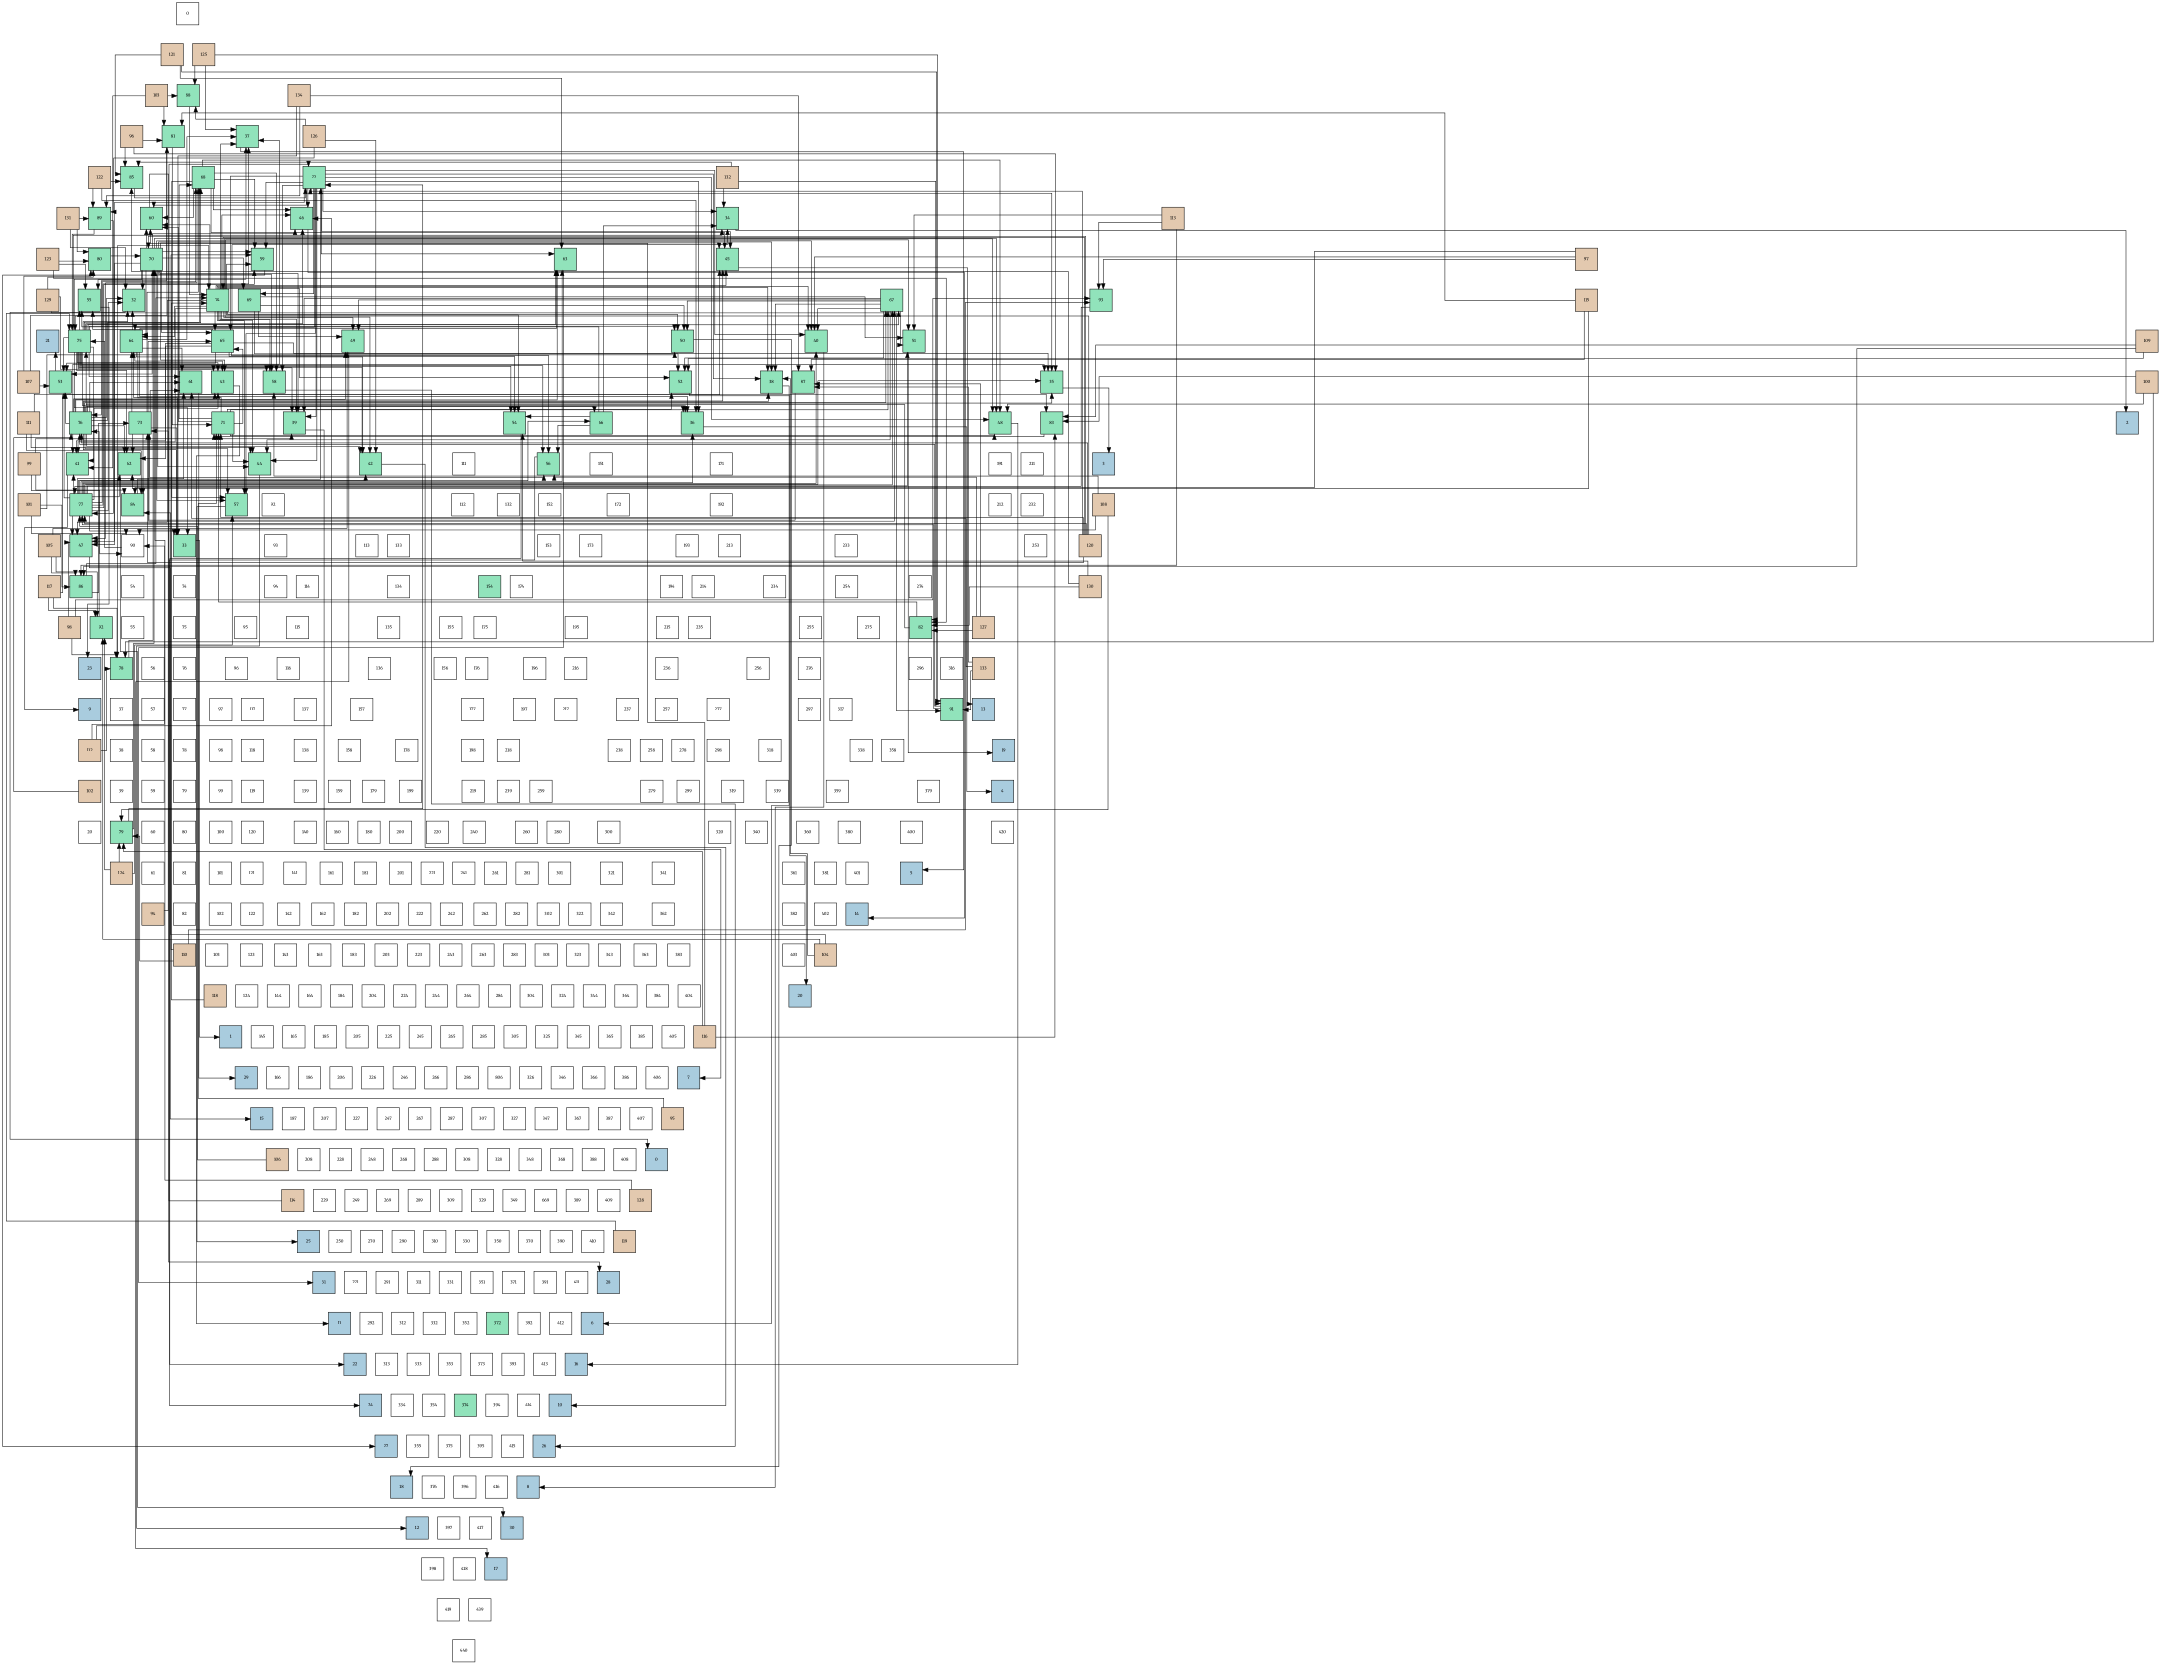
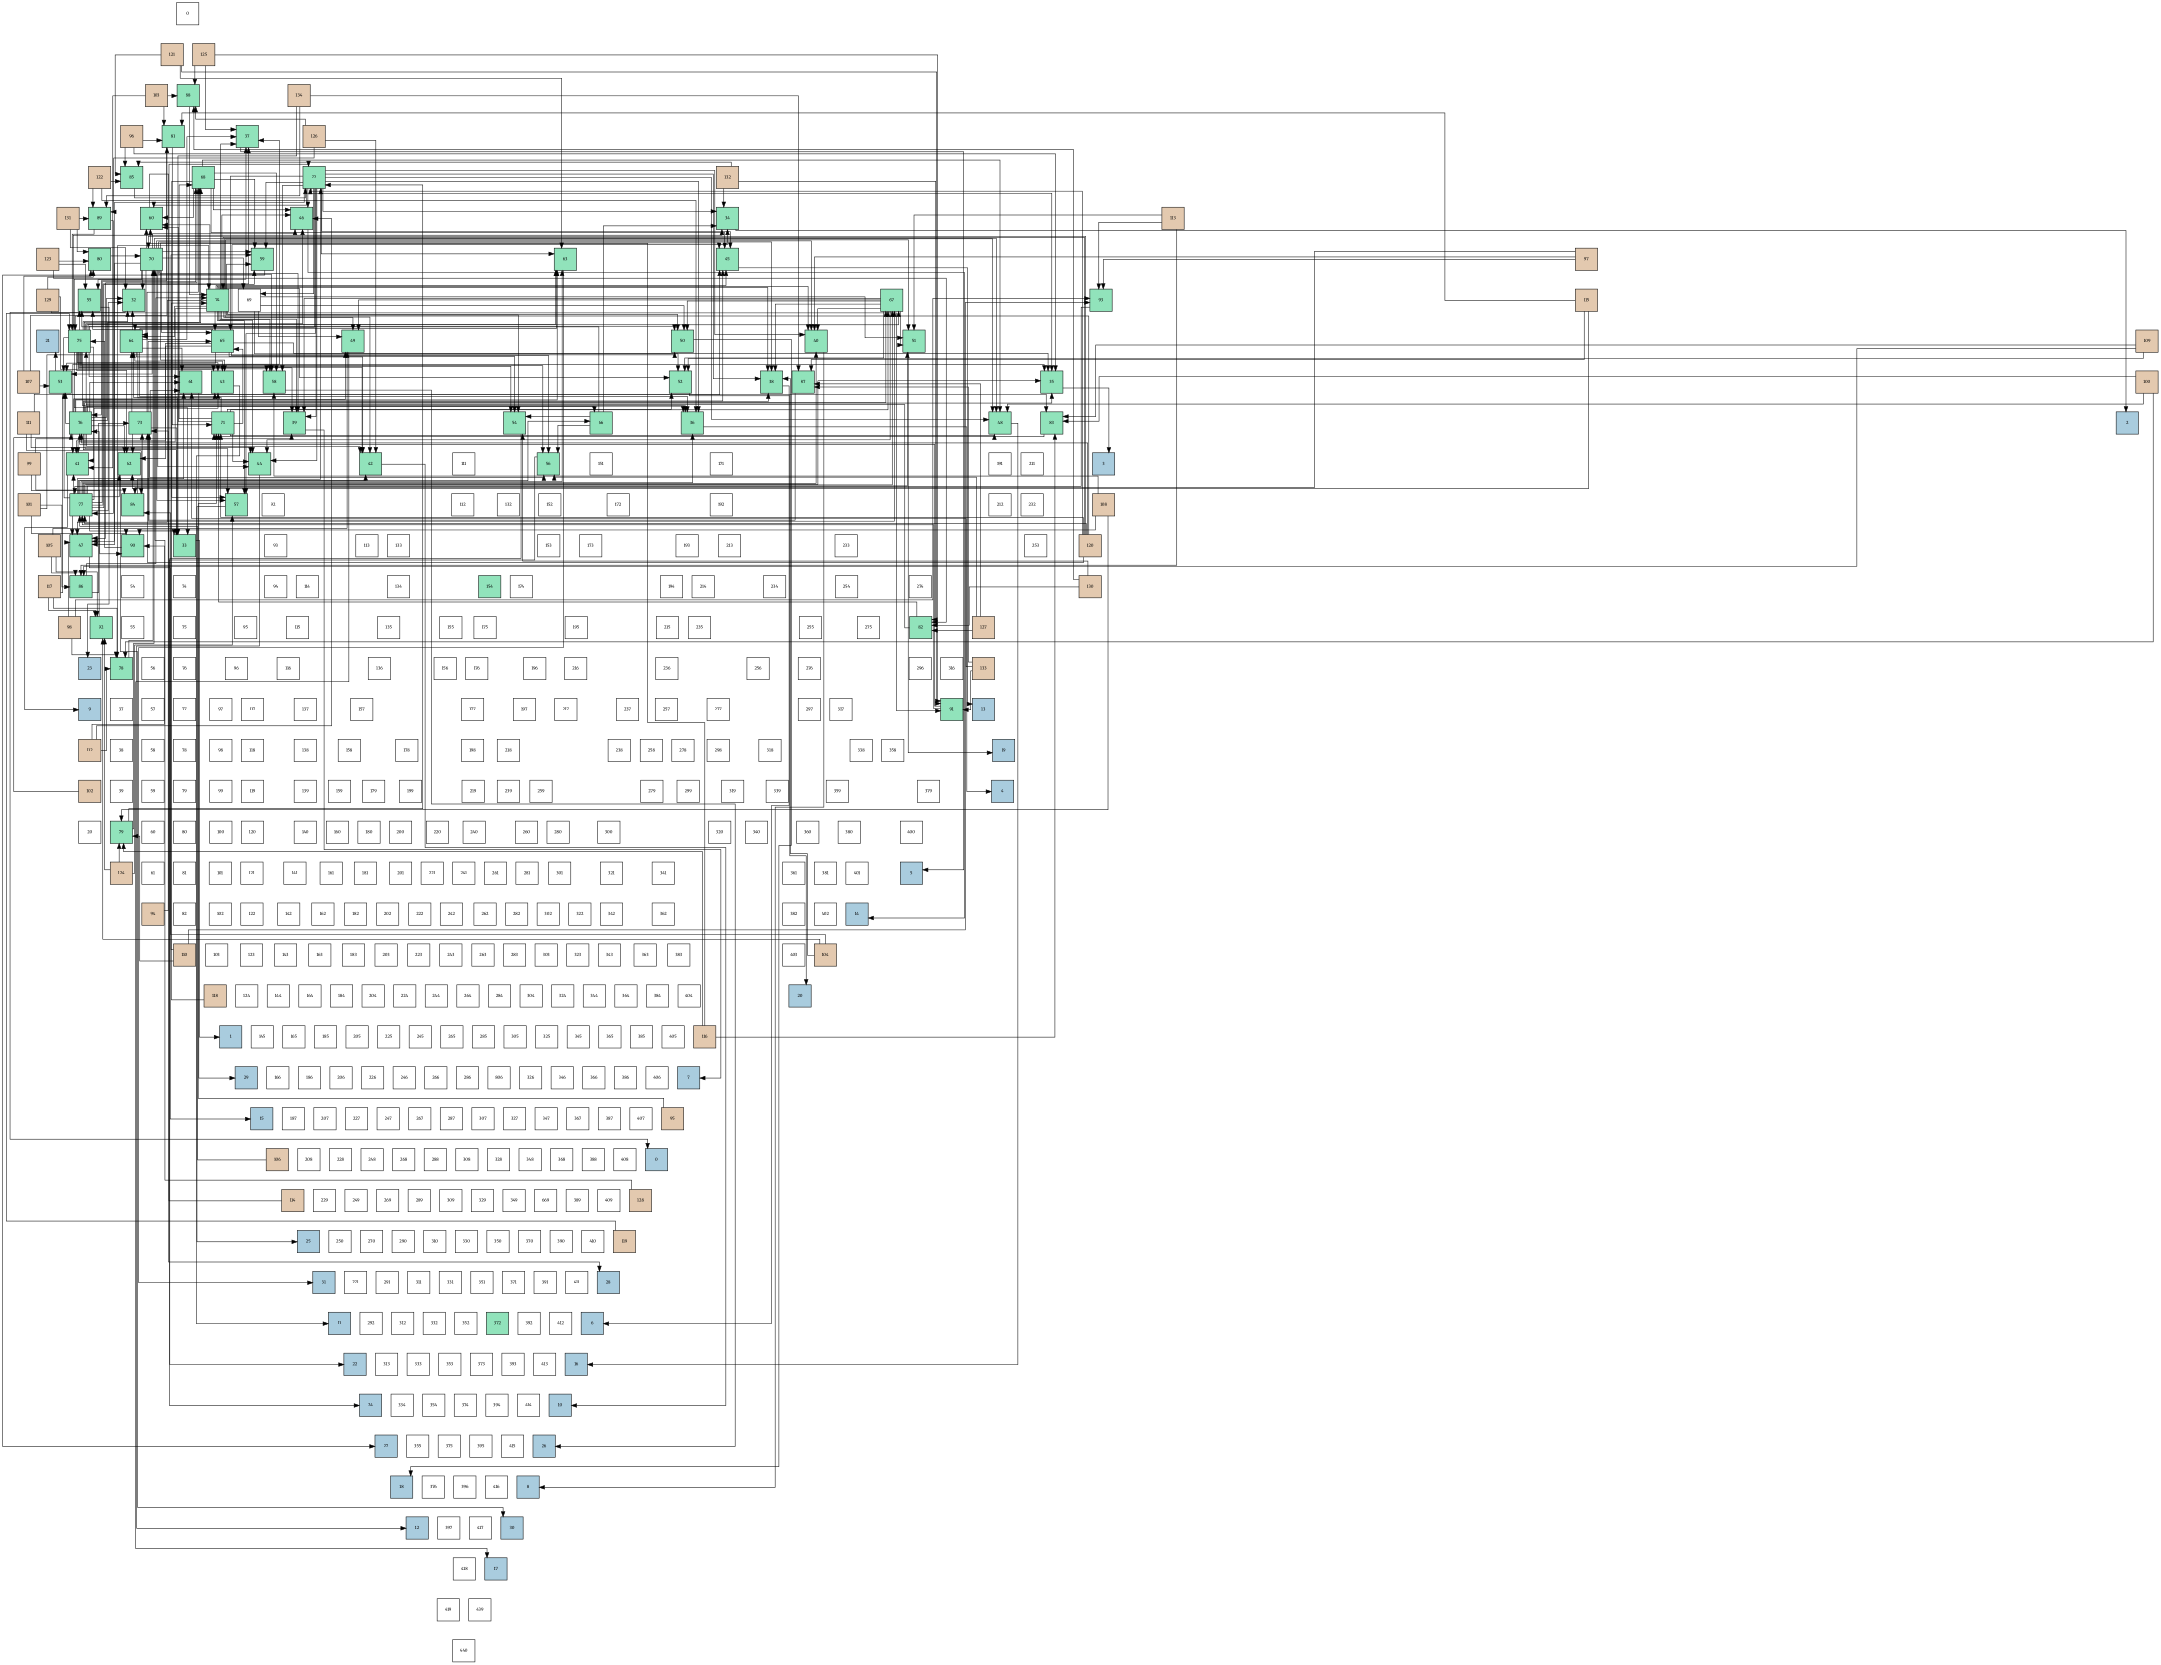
(1023, 271) -> (968, 150)
(249, 300) -> (249, 300)
(143, 461) -> (142, 467)
(133, 546) -> (133, 546)
(1003, 832) -> none
(465, 1405) -> (465, 1405)
(433, 1569) -> none
